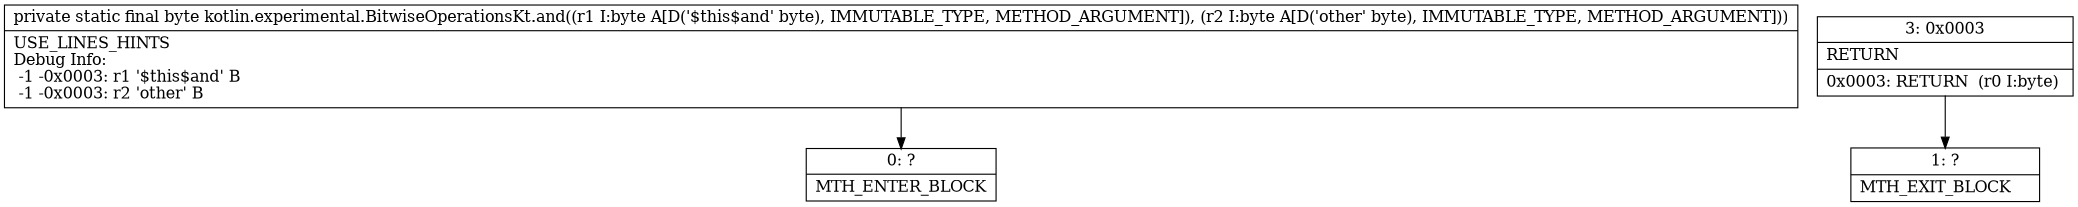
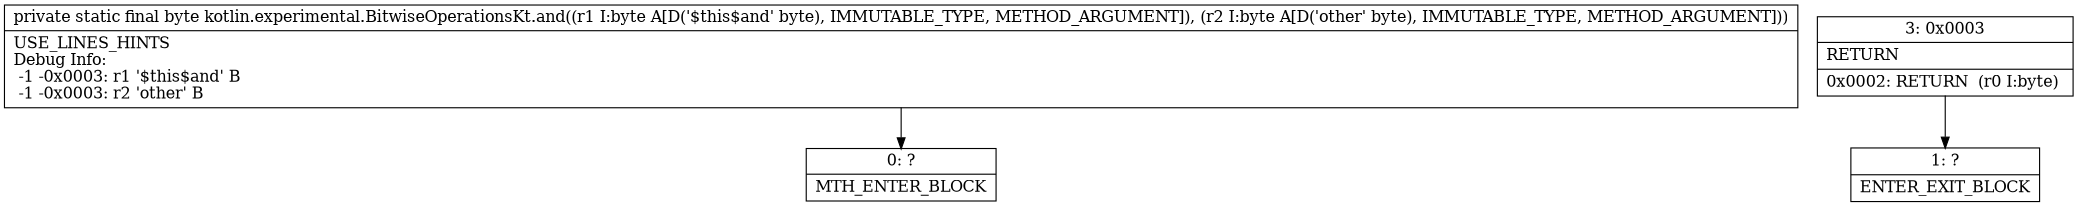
(1945, 82) -> (1945, 82)
(1936, 188) -> (1945, 188)
